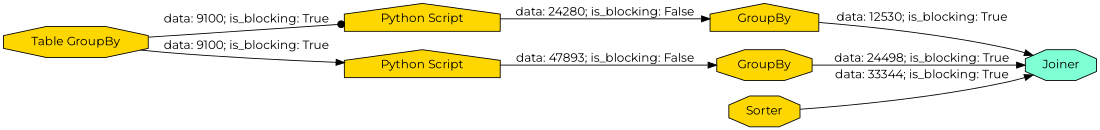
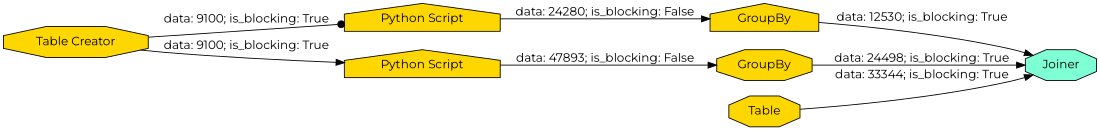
(76, 42) -> (76, 42)
(764, 111) -> (764, 111)
